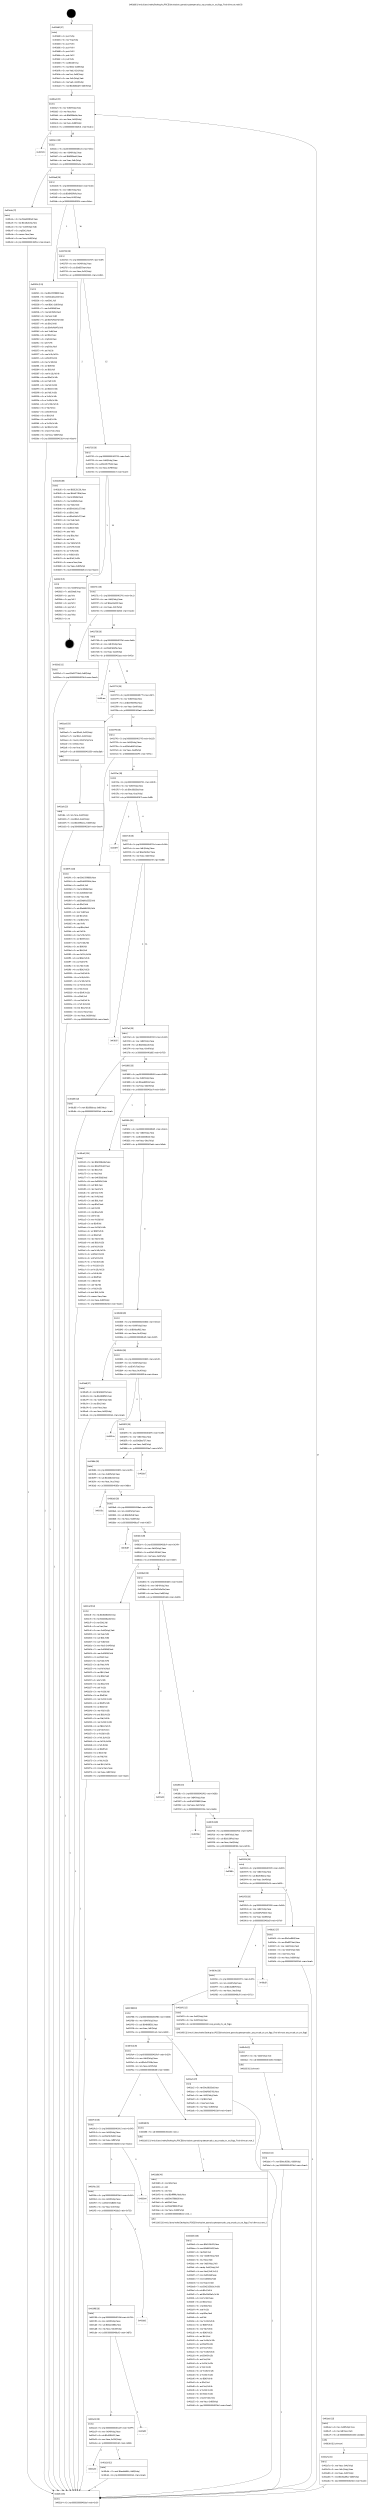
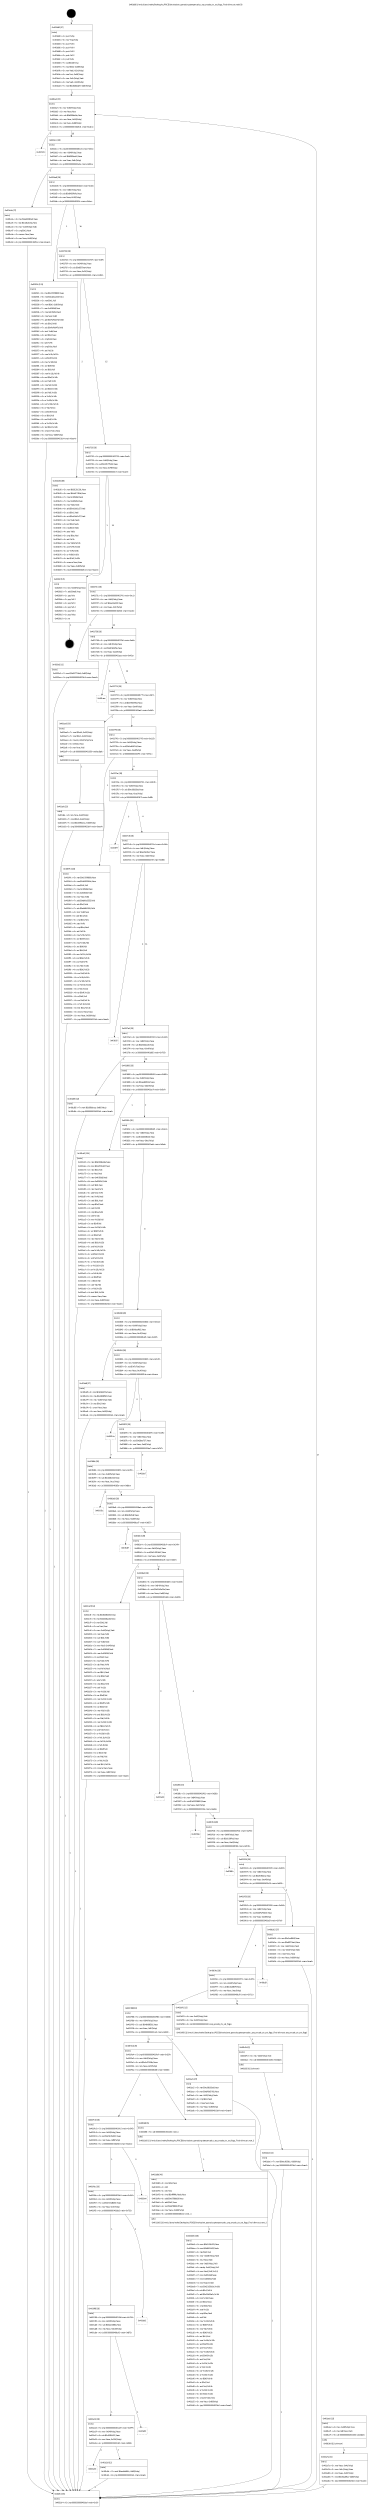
(126, 1455) -> (110, 1449)
